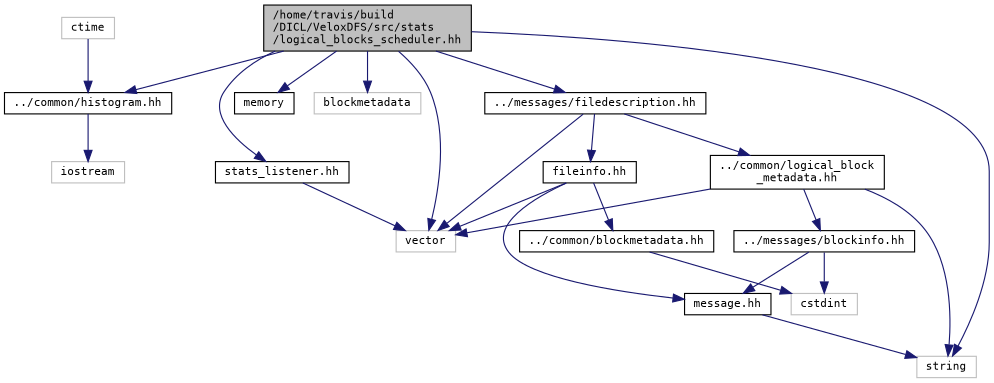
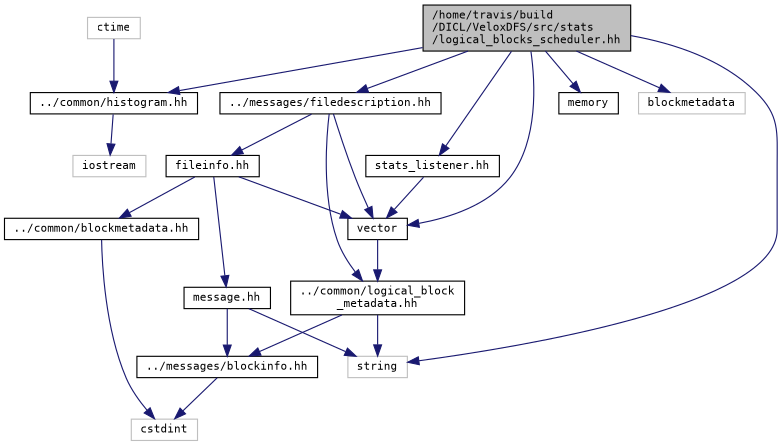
(589, 211) -> (378, 255)
(426, 241) -> (378, 229)
(781, 270) -> (227, 327)
